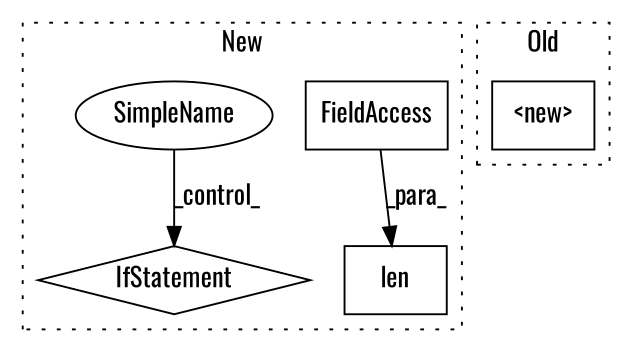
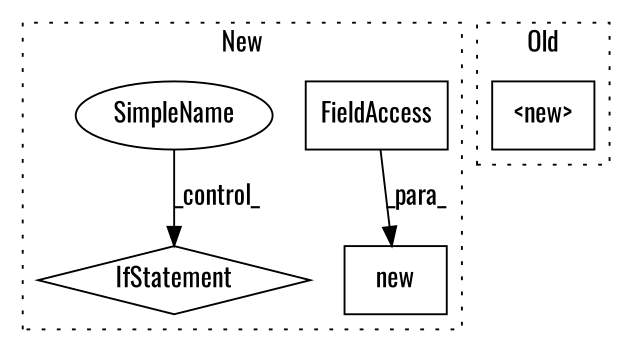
(396, 280) -> (396, 280)
